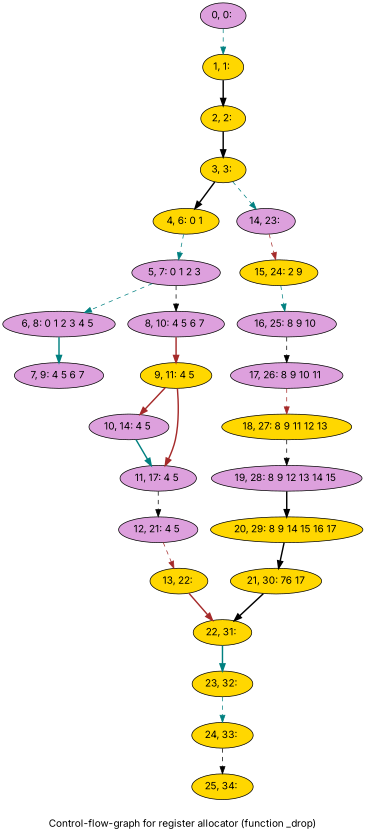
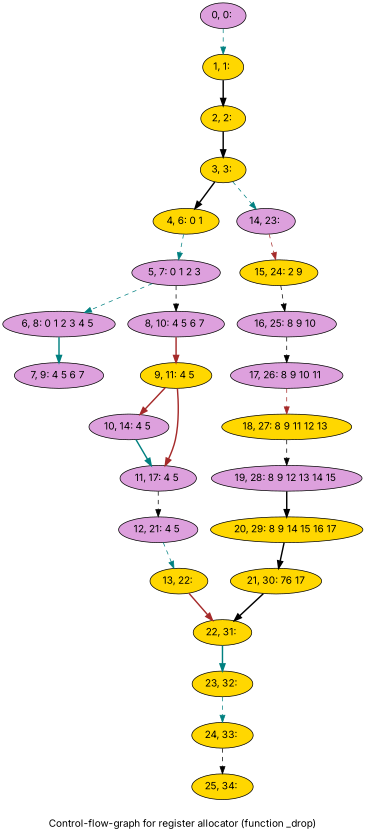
(282, 295) -> (282, 295)
(167, 552) -> (167, 552)
